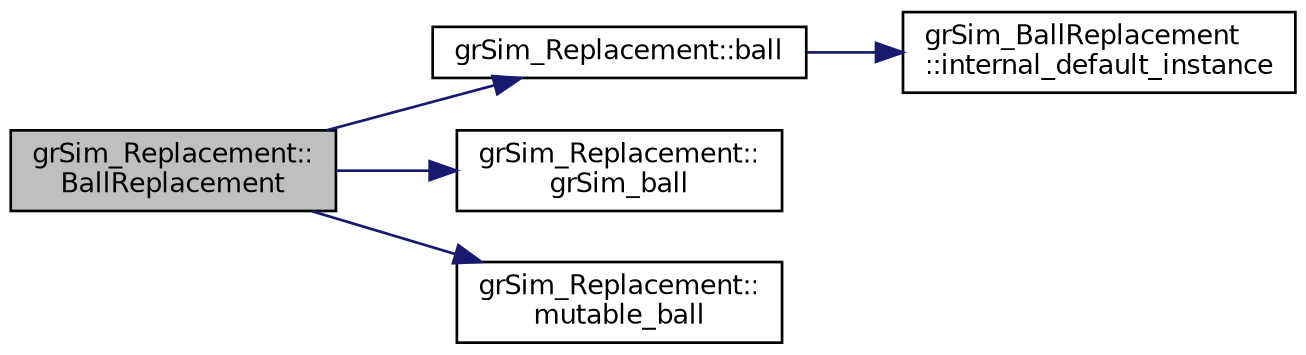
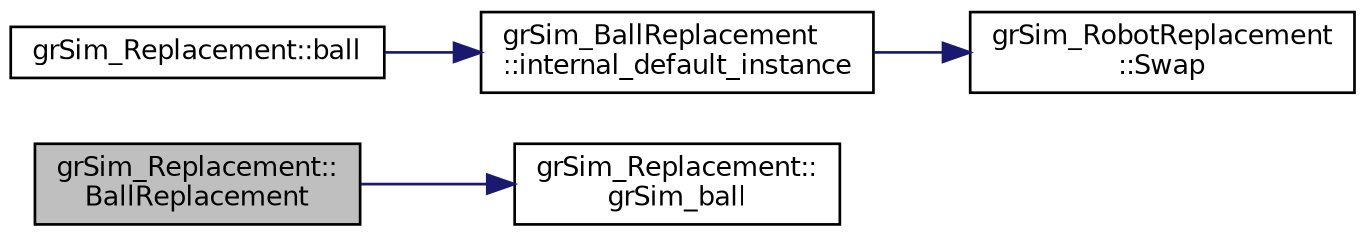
none -> (1162, 52)
(411, 108) -> none
(619, 302) -> none
